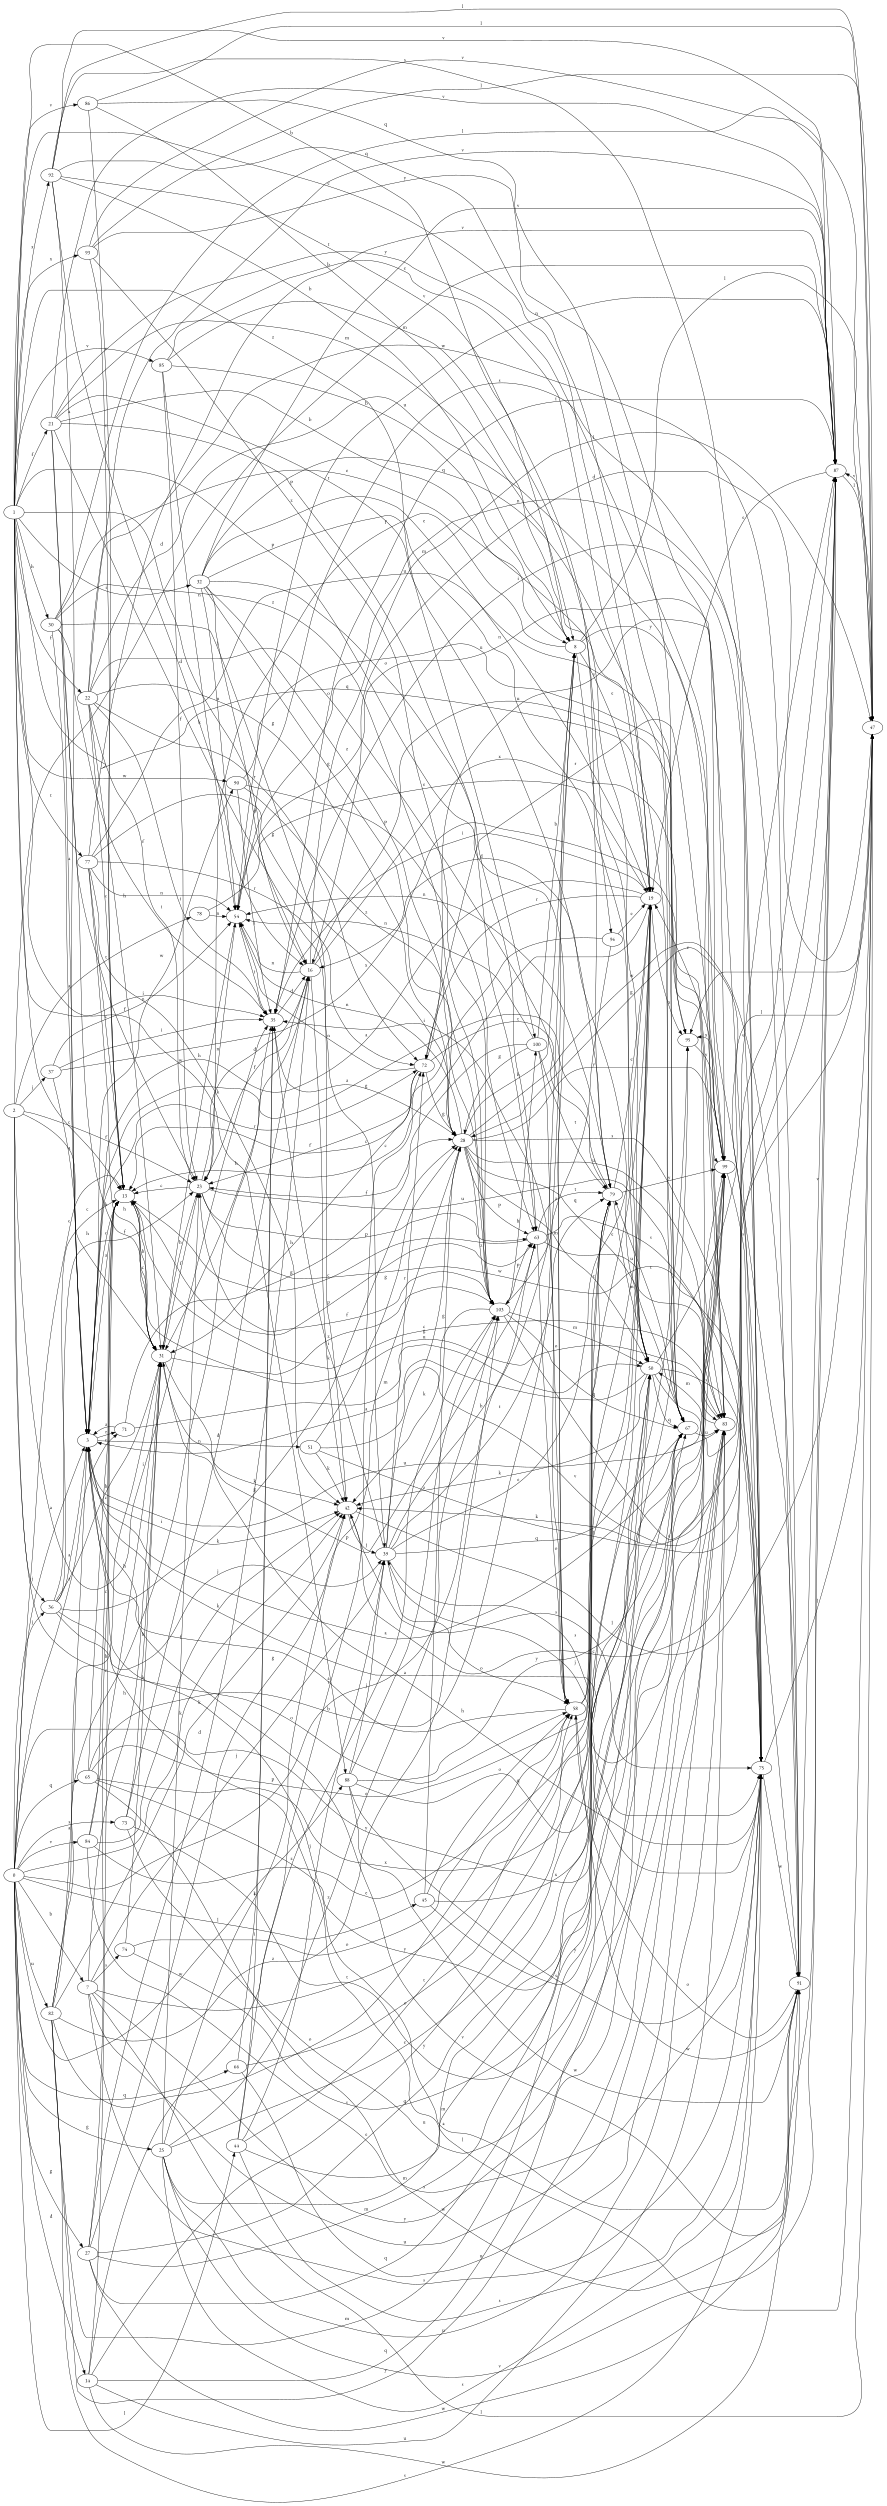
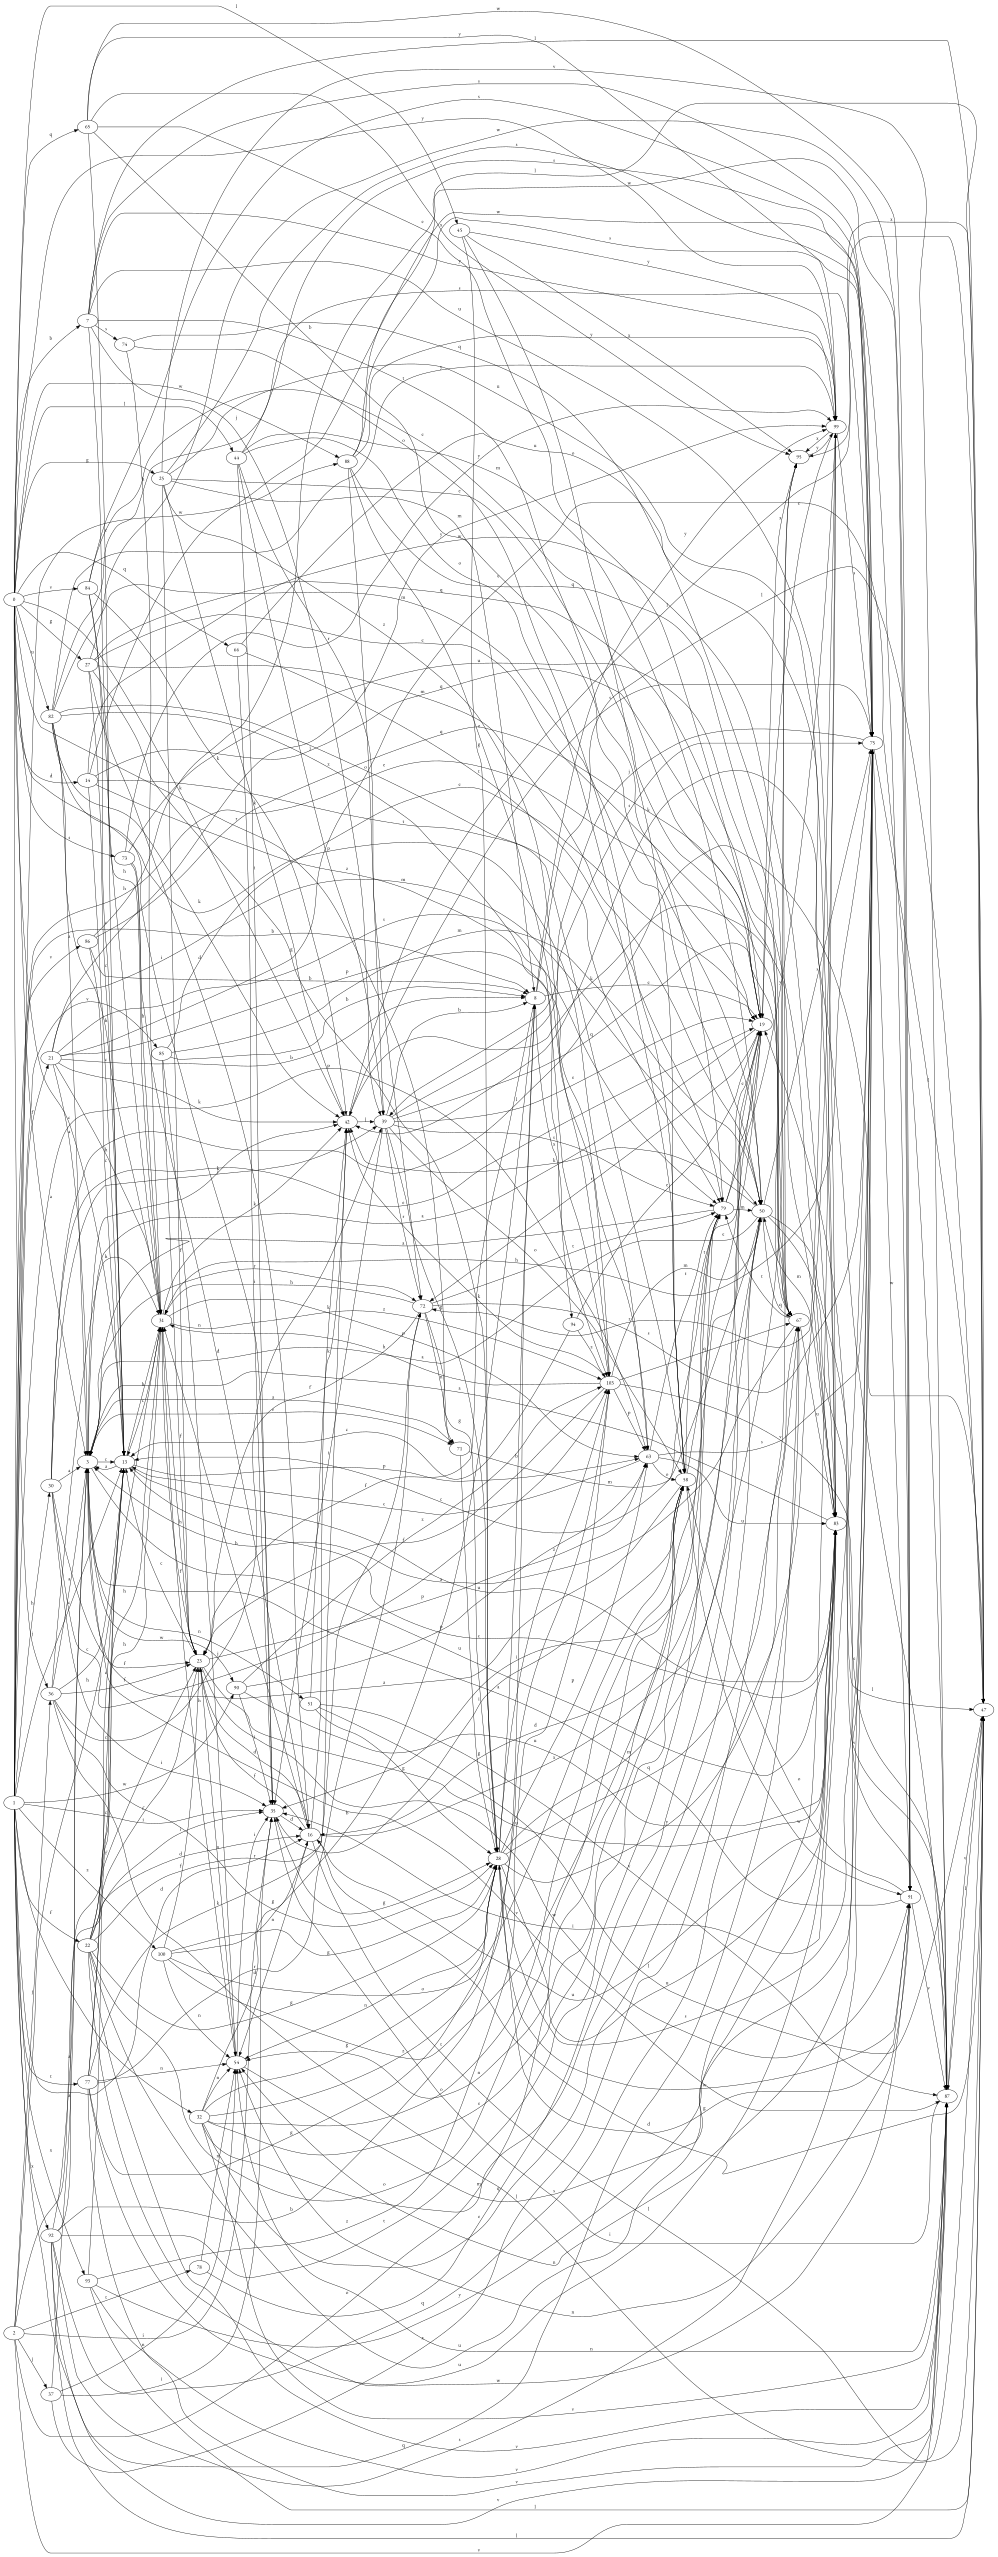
(320, 1034) -> (440, 1380)
(523, 1187) -> (377, 1351)
(594, 1651) -> (649, 810)
(405, 2438) -> (460, 536)
